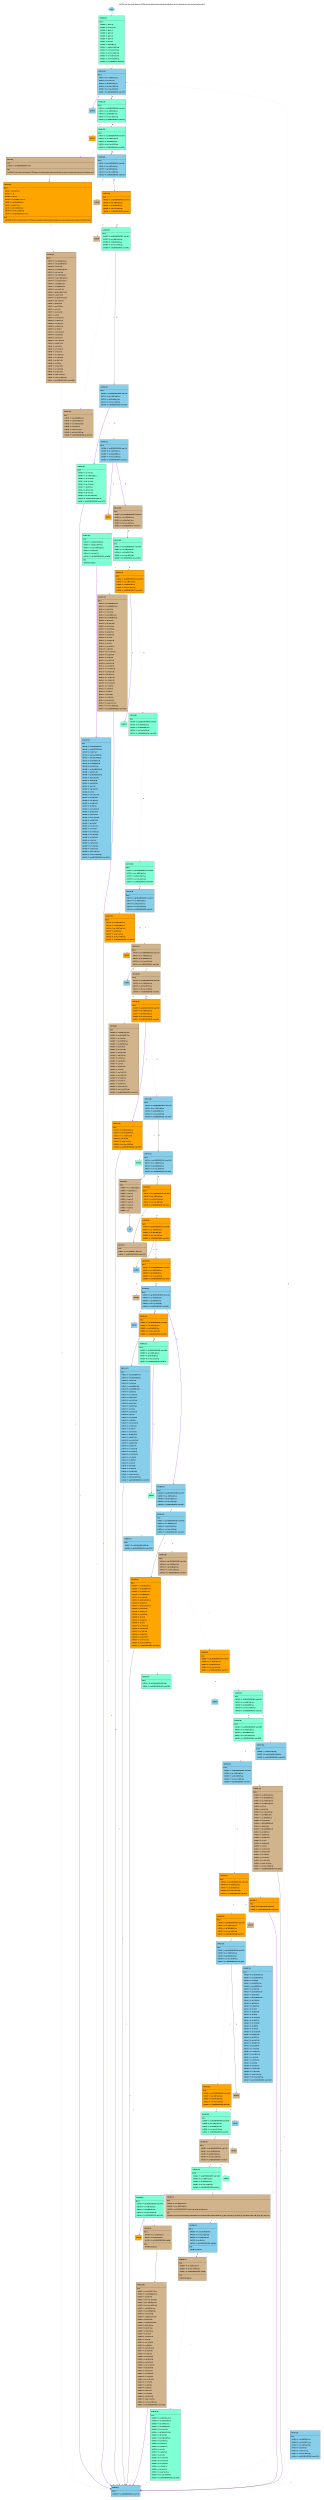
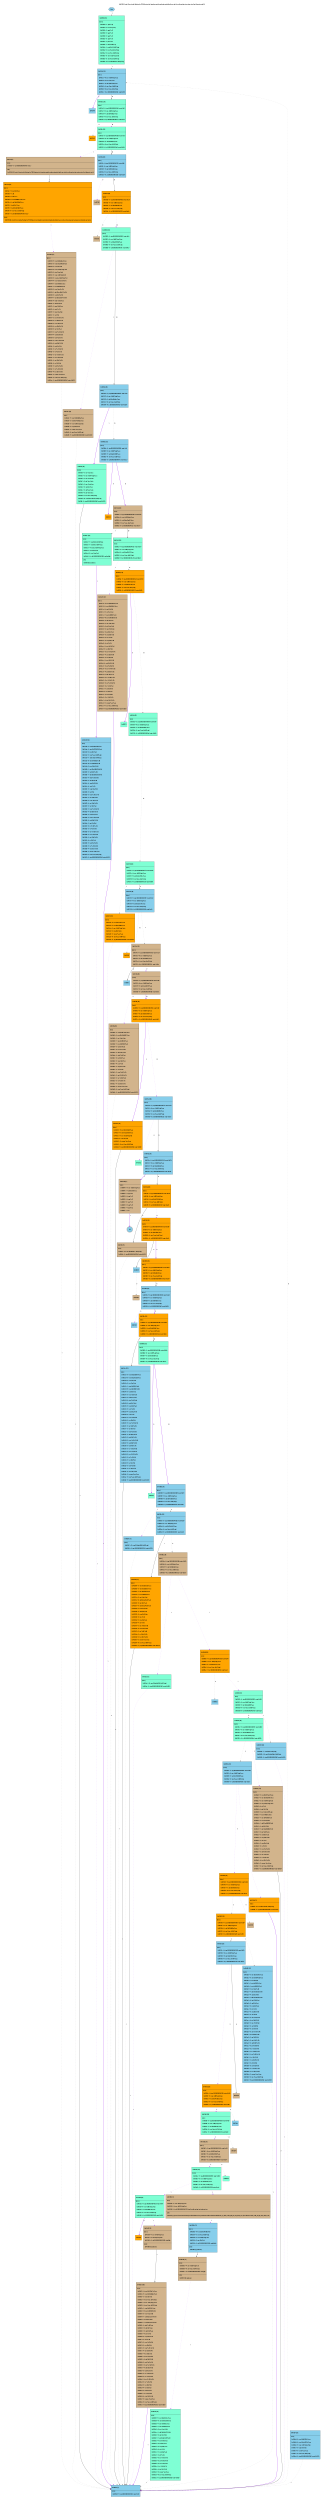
(181, 1396) -> (161, 1424)
